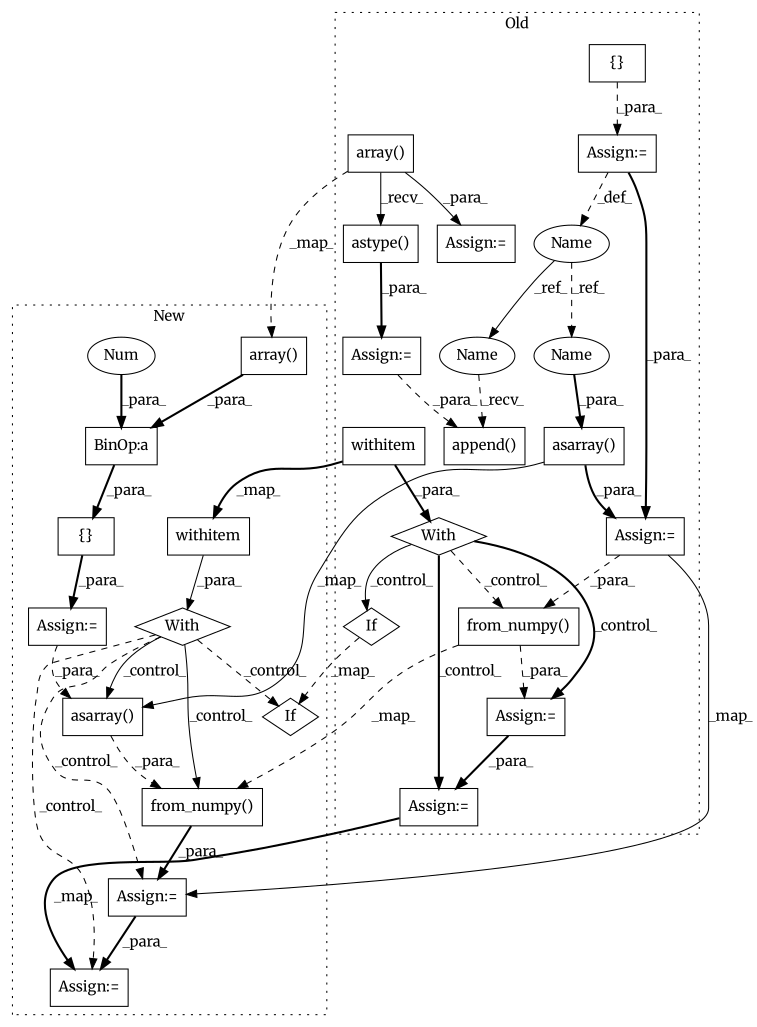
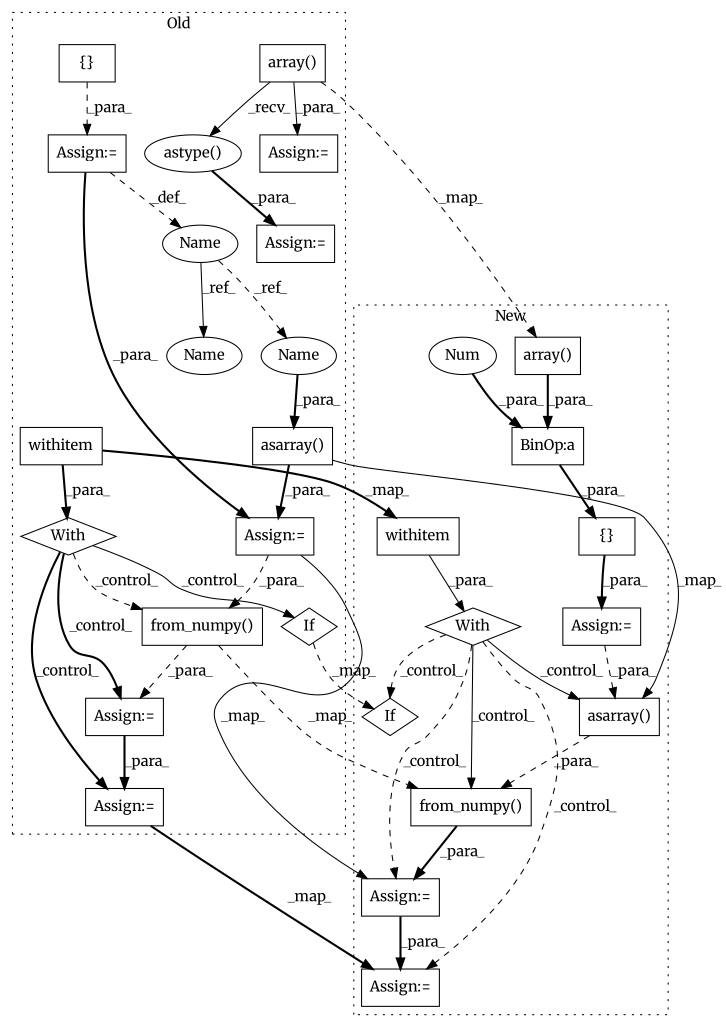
(381, 244) -> (193, 154)
(485, 446) -> none
